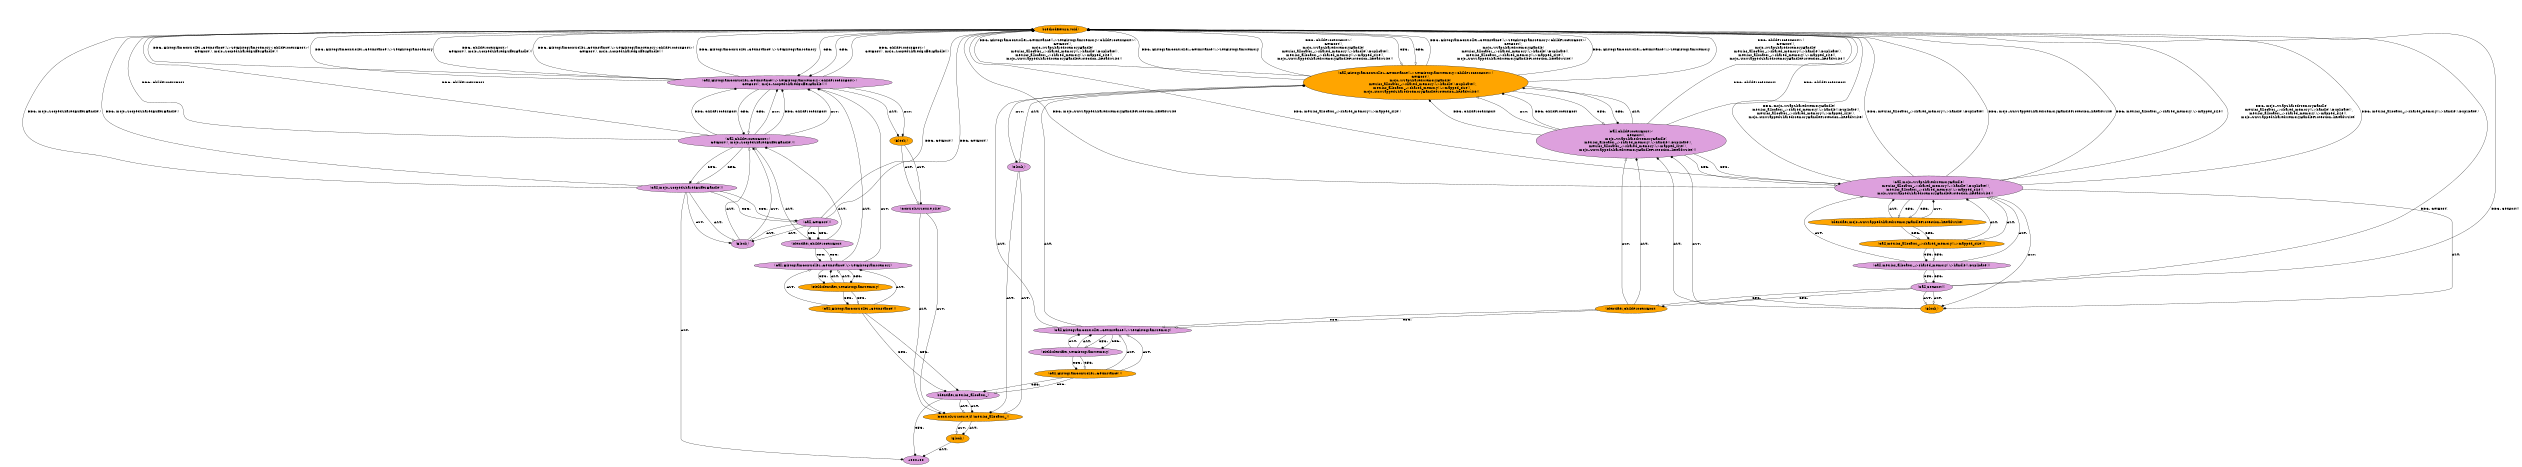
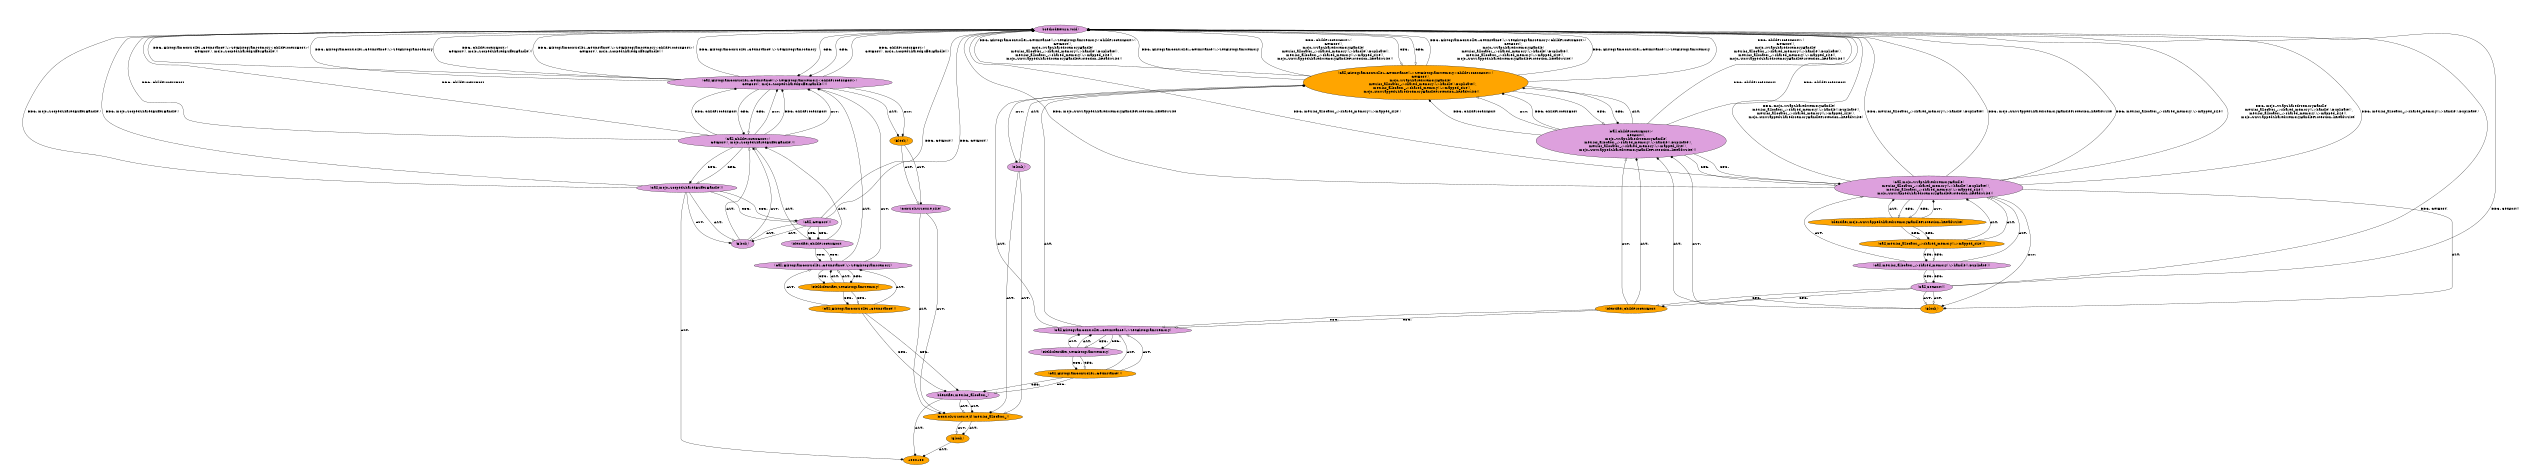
(1060, 29) -> (1060, 29)
(920, 428) -> (920, 428)
(916, 460) -> (916, 460)
